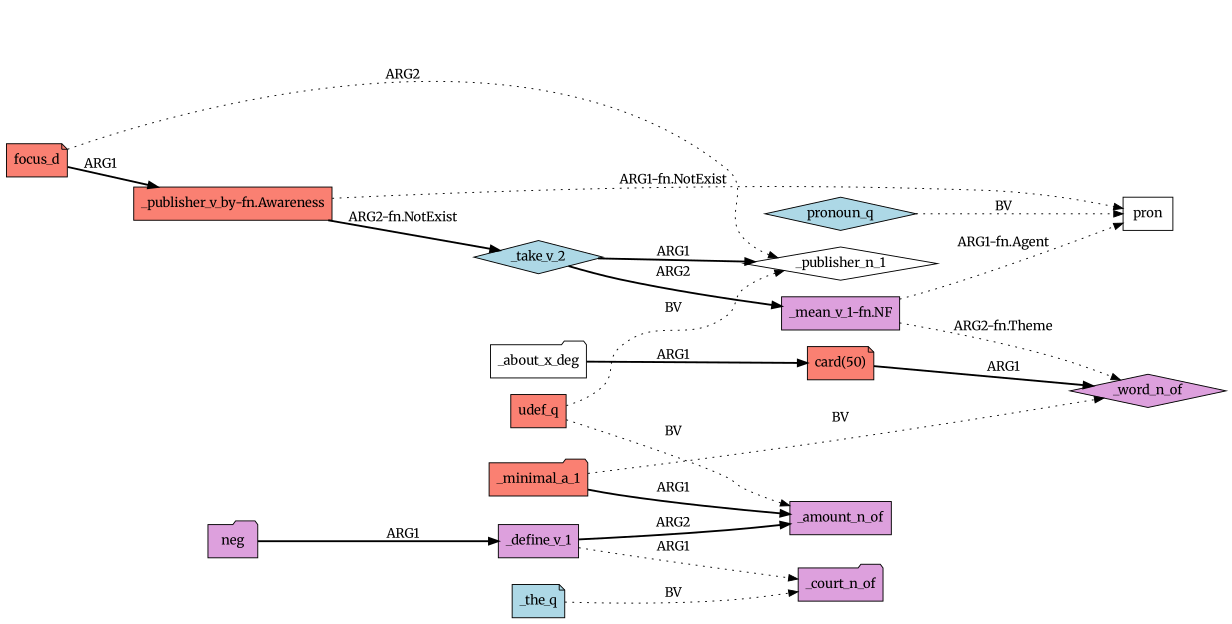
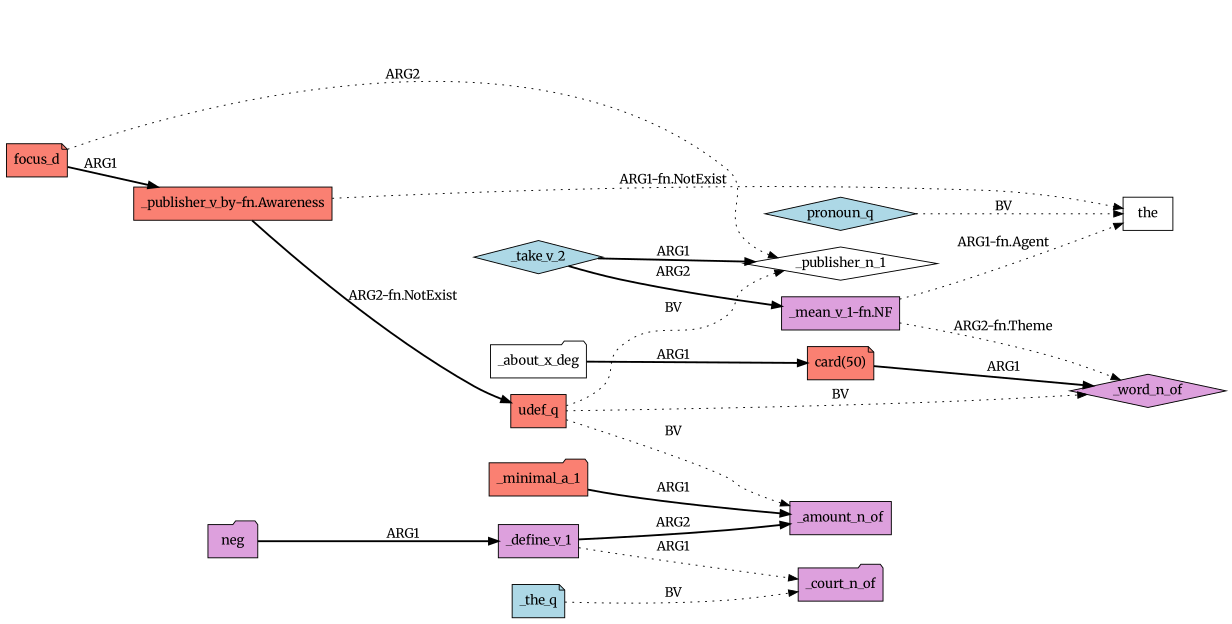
(1148, 214) -> (1148, 214)
(409, 235) -> (371, 318)
(842, 439) -> (822, 406)
